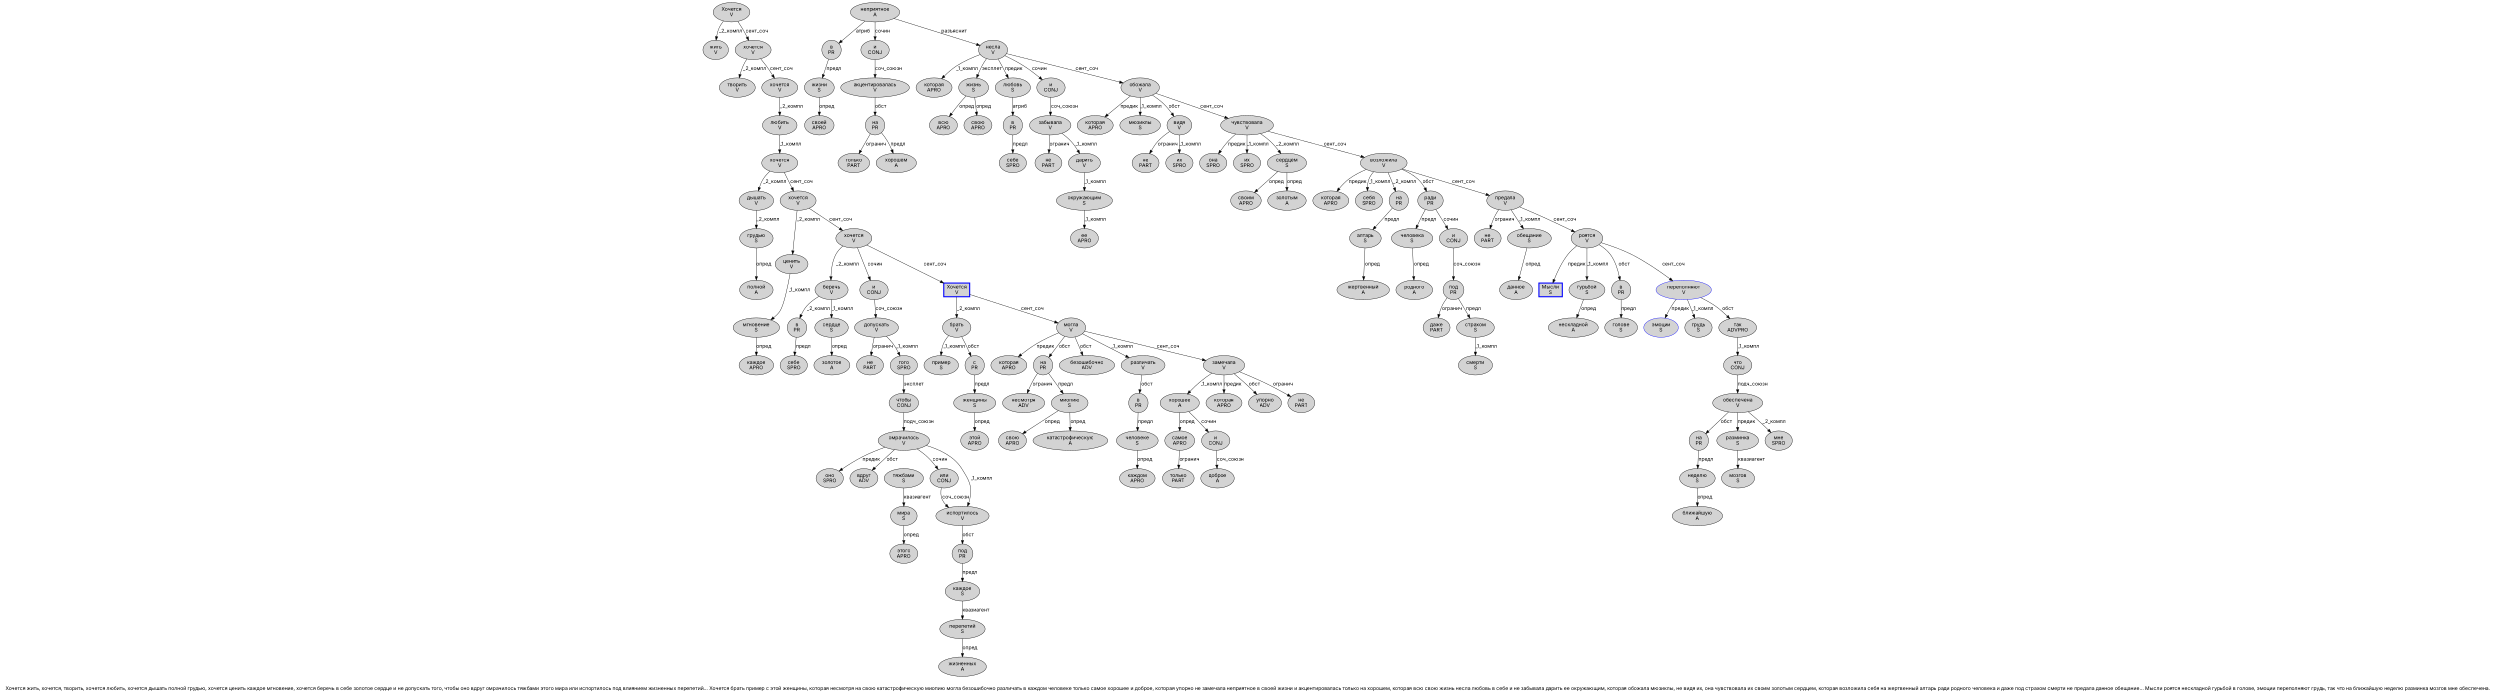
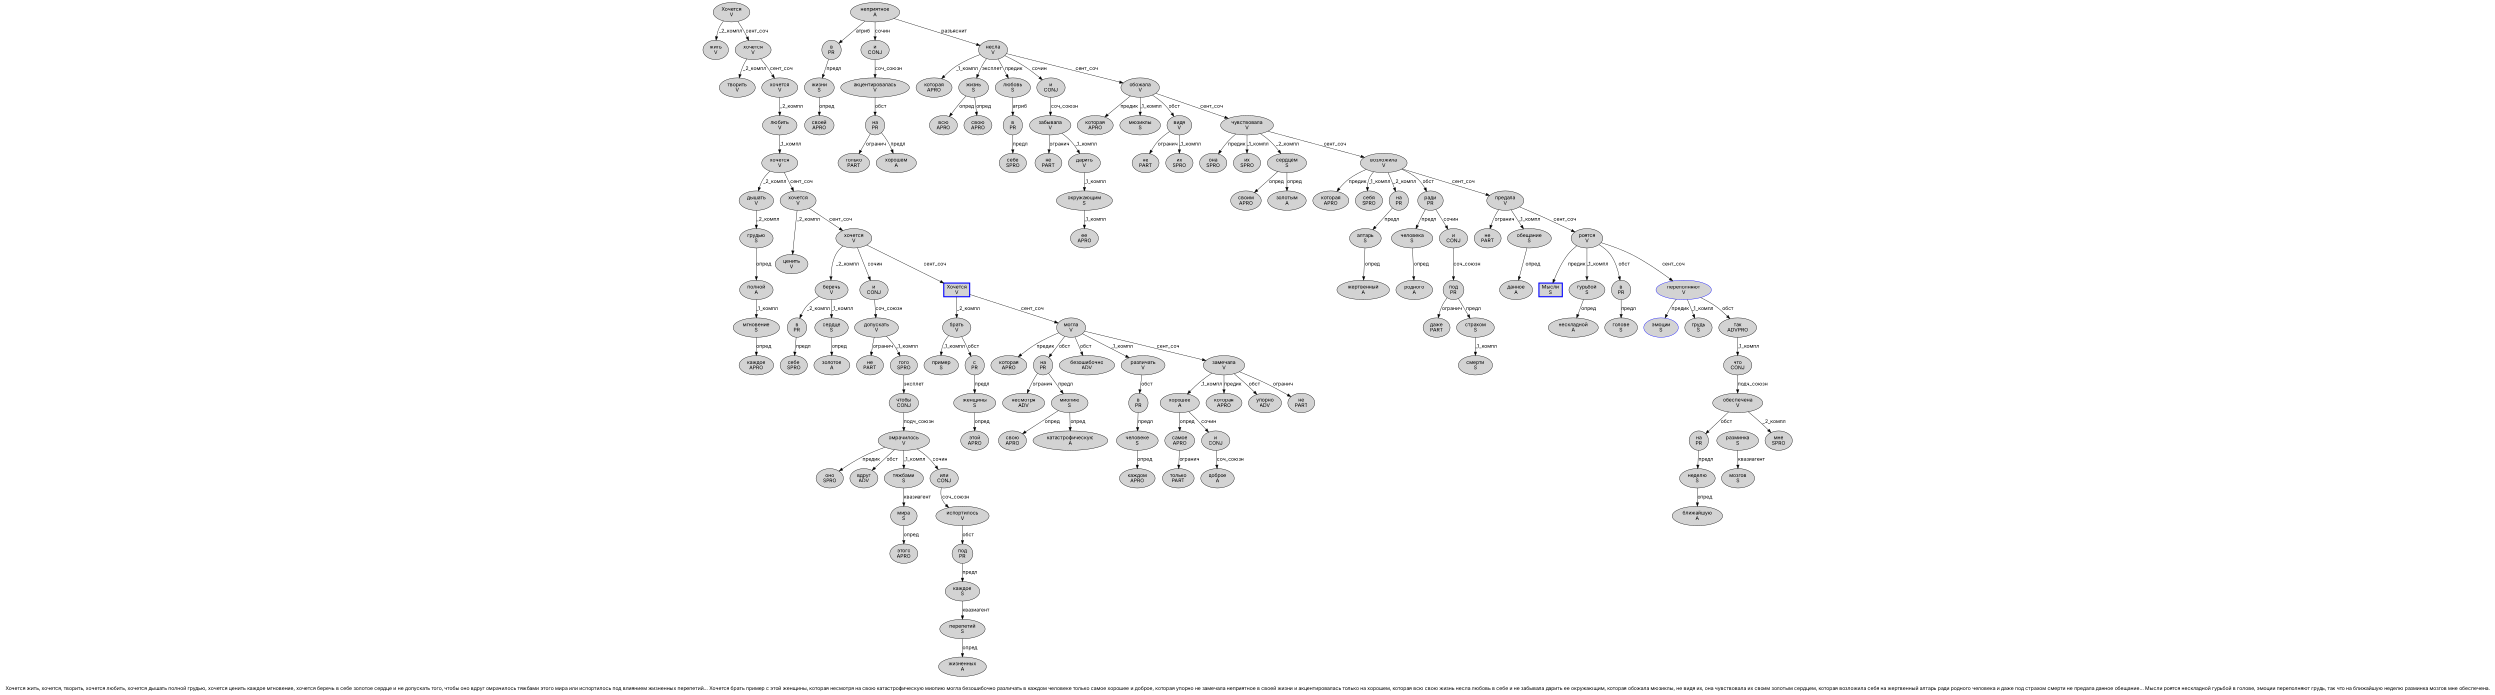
(785, 297) -> (756, 307)
(1738, 420) -> none
(960, 466) -> (904, 458)
